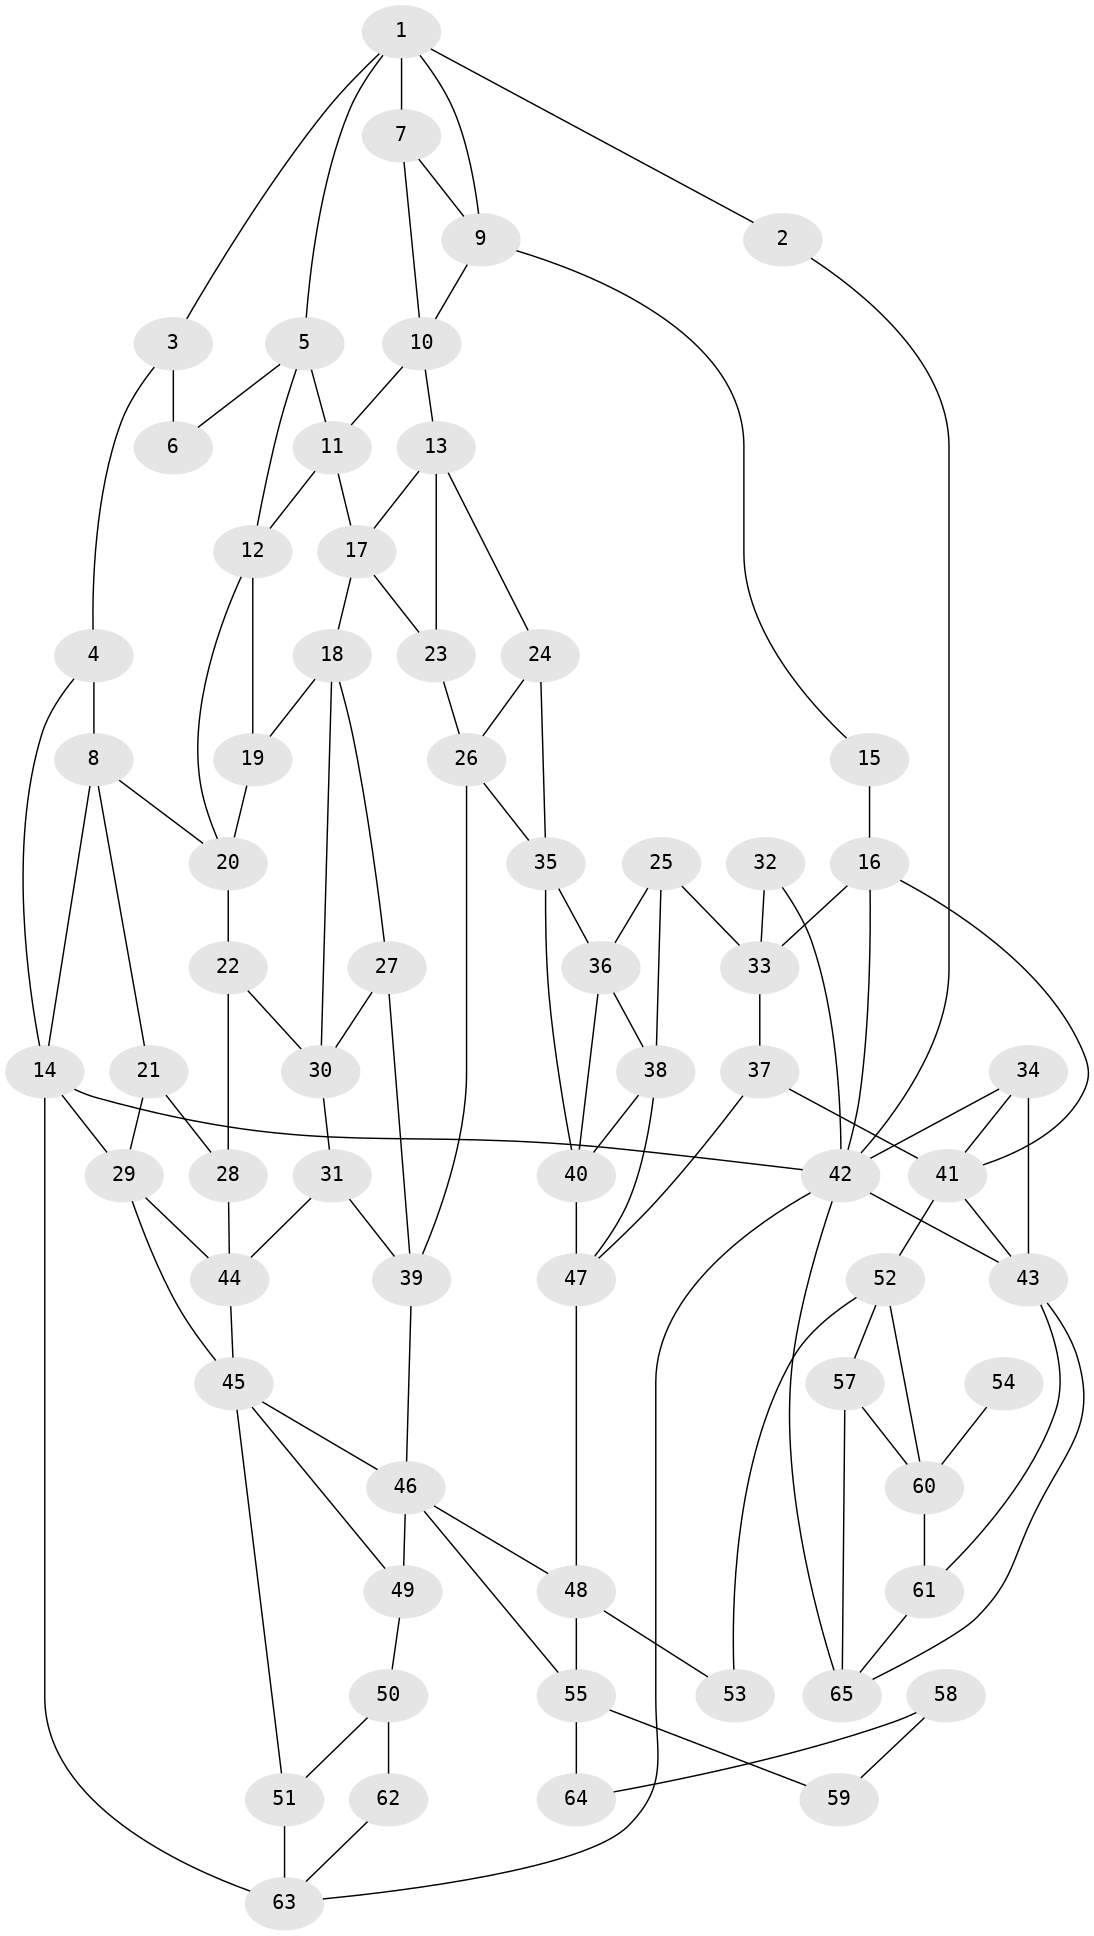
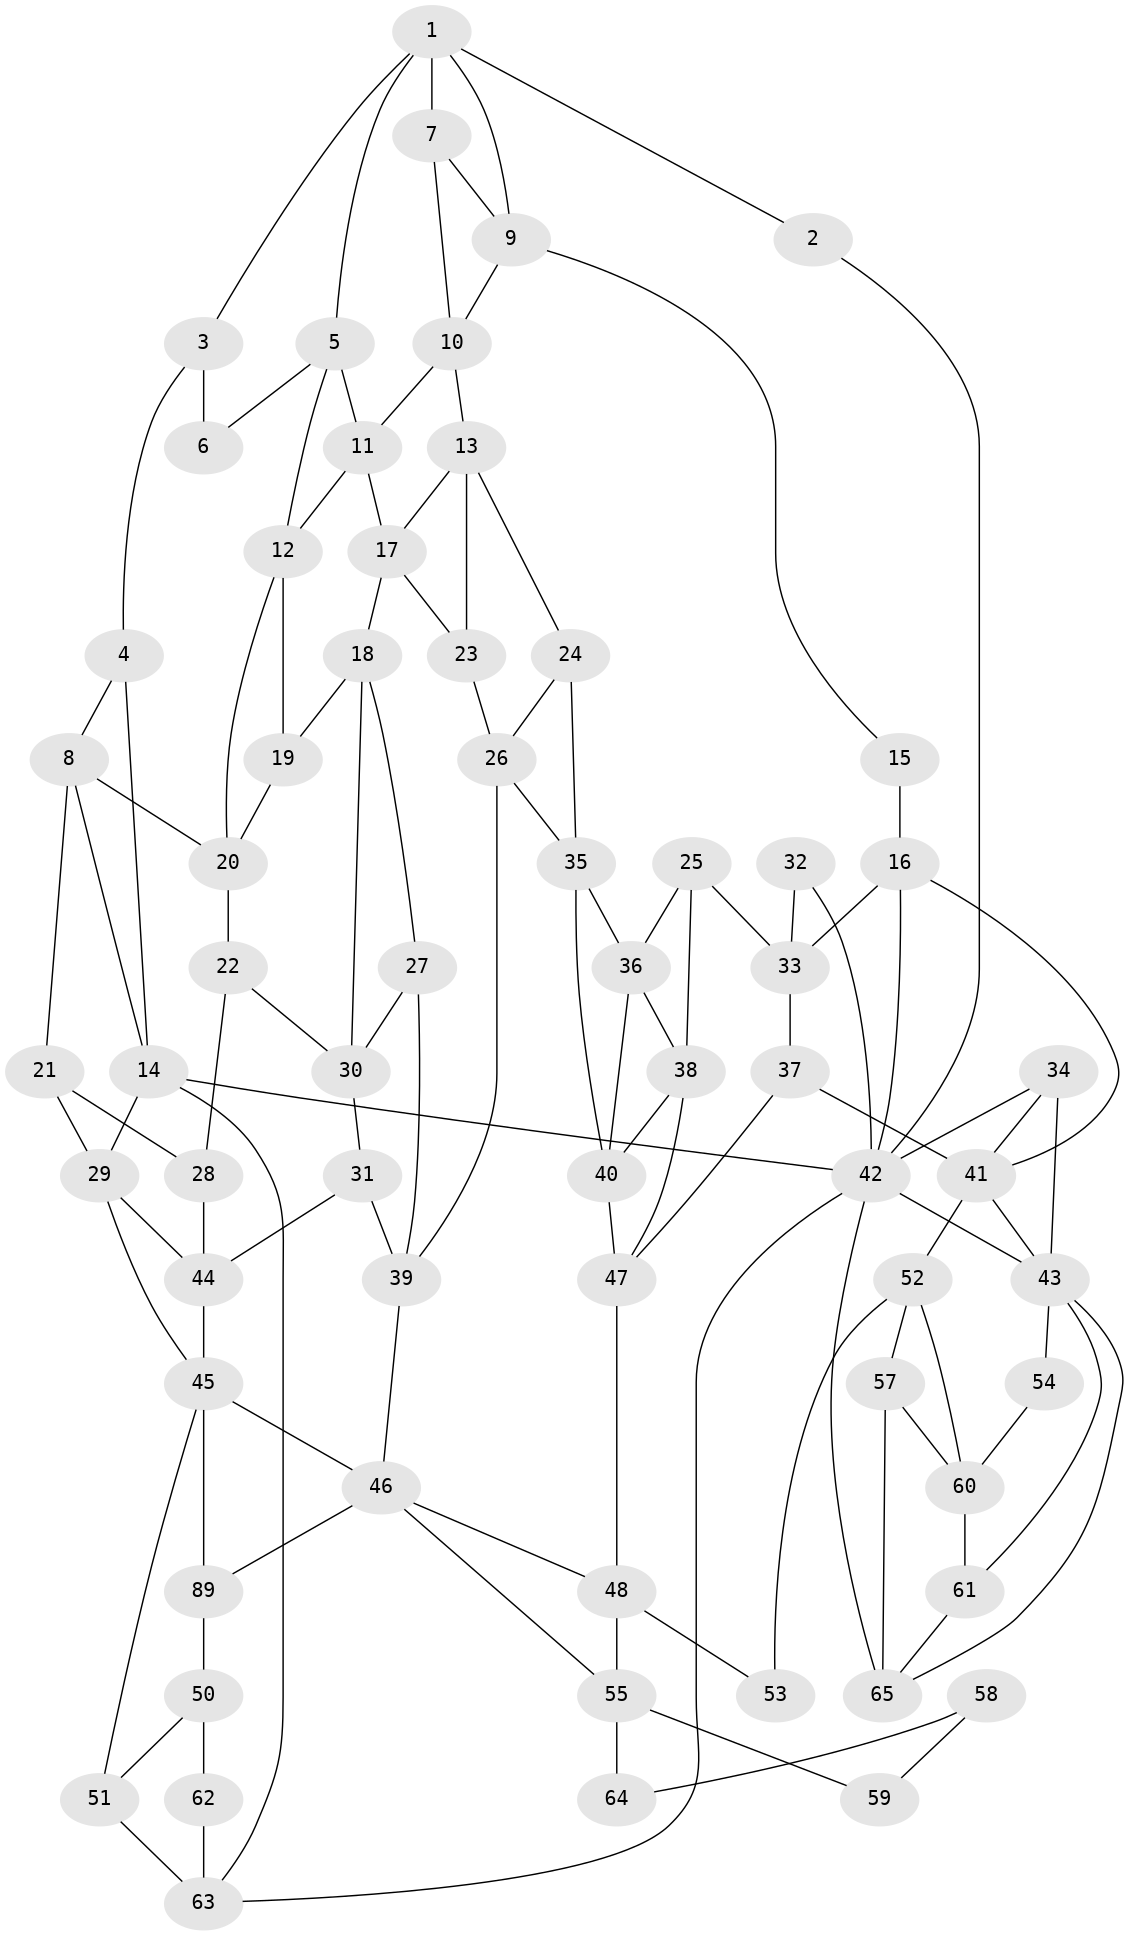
none -> (1047, 1332)
(403, 1592) -> (204, 1592)
